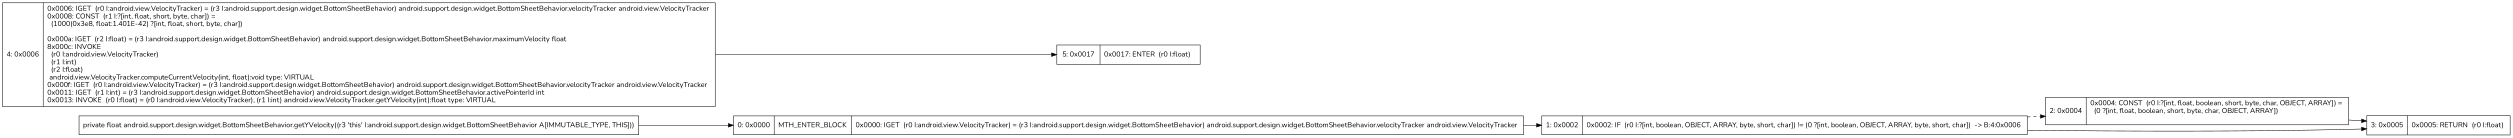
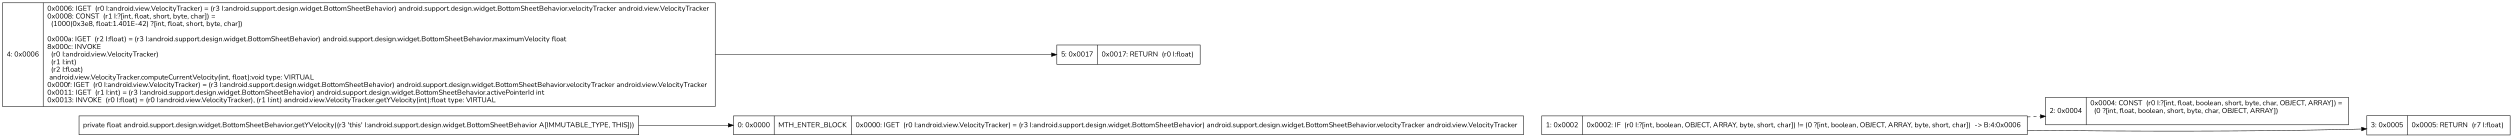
(1149, 54) -> (1149, 54)
(2355, 120) -> none
(1530, 125) -> none
(2459, 125) -> (2459, 125)
